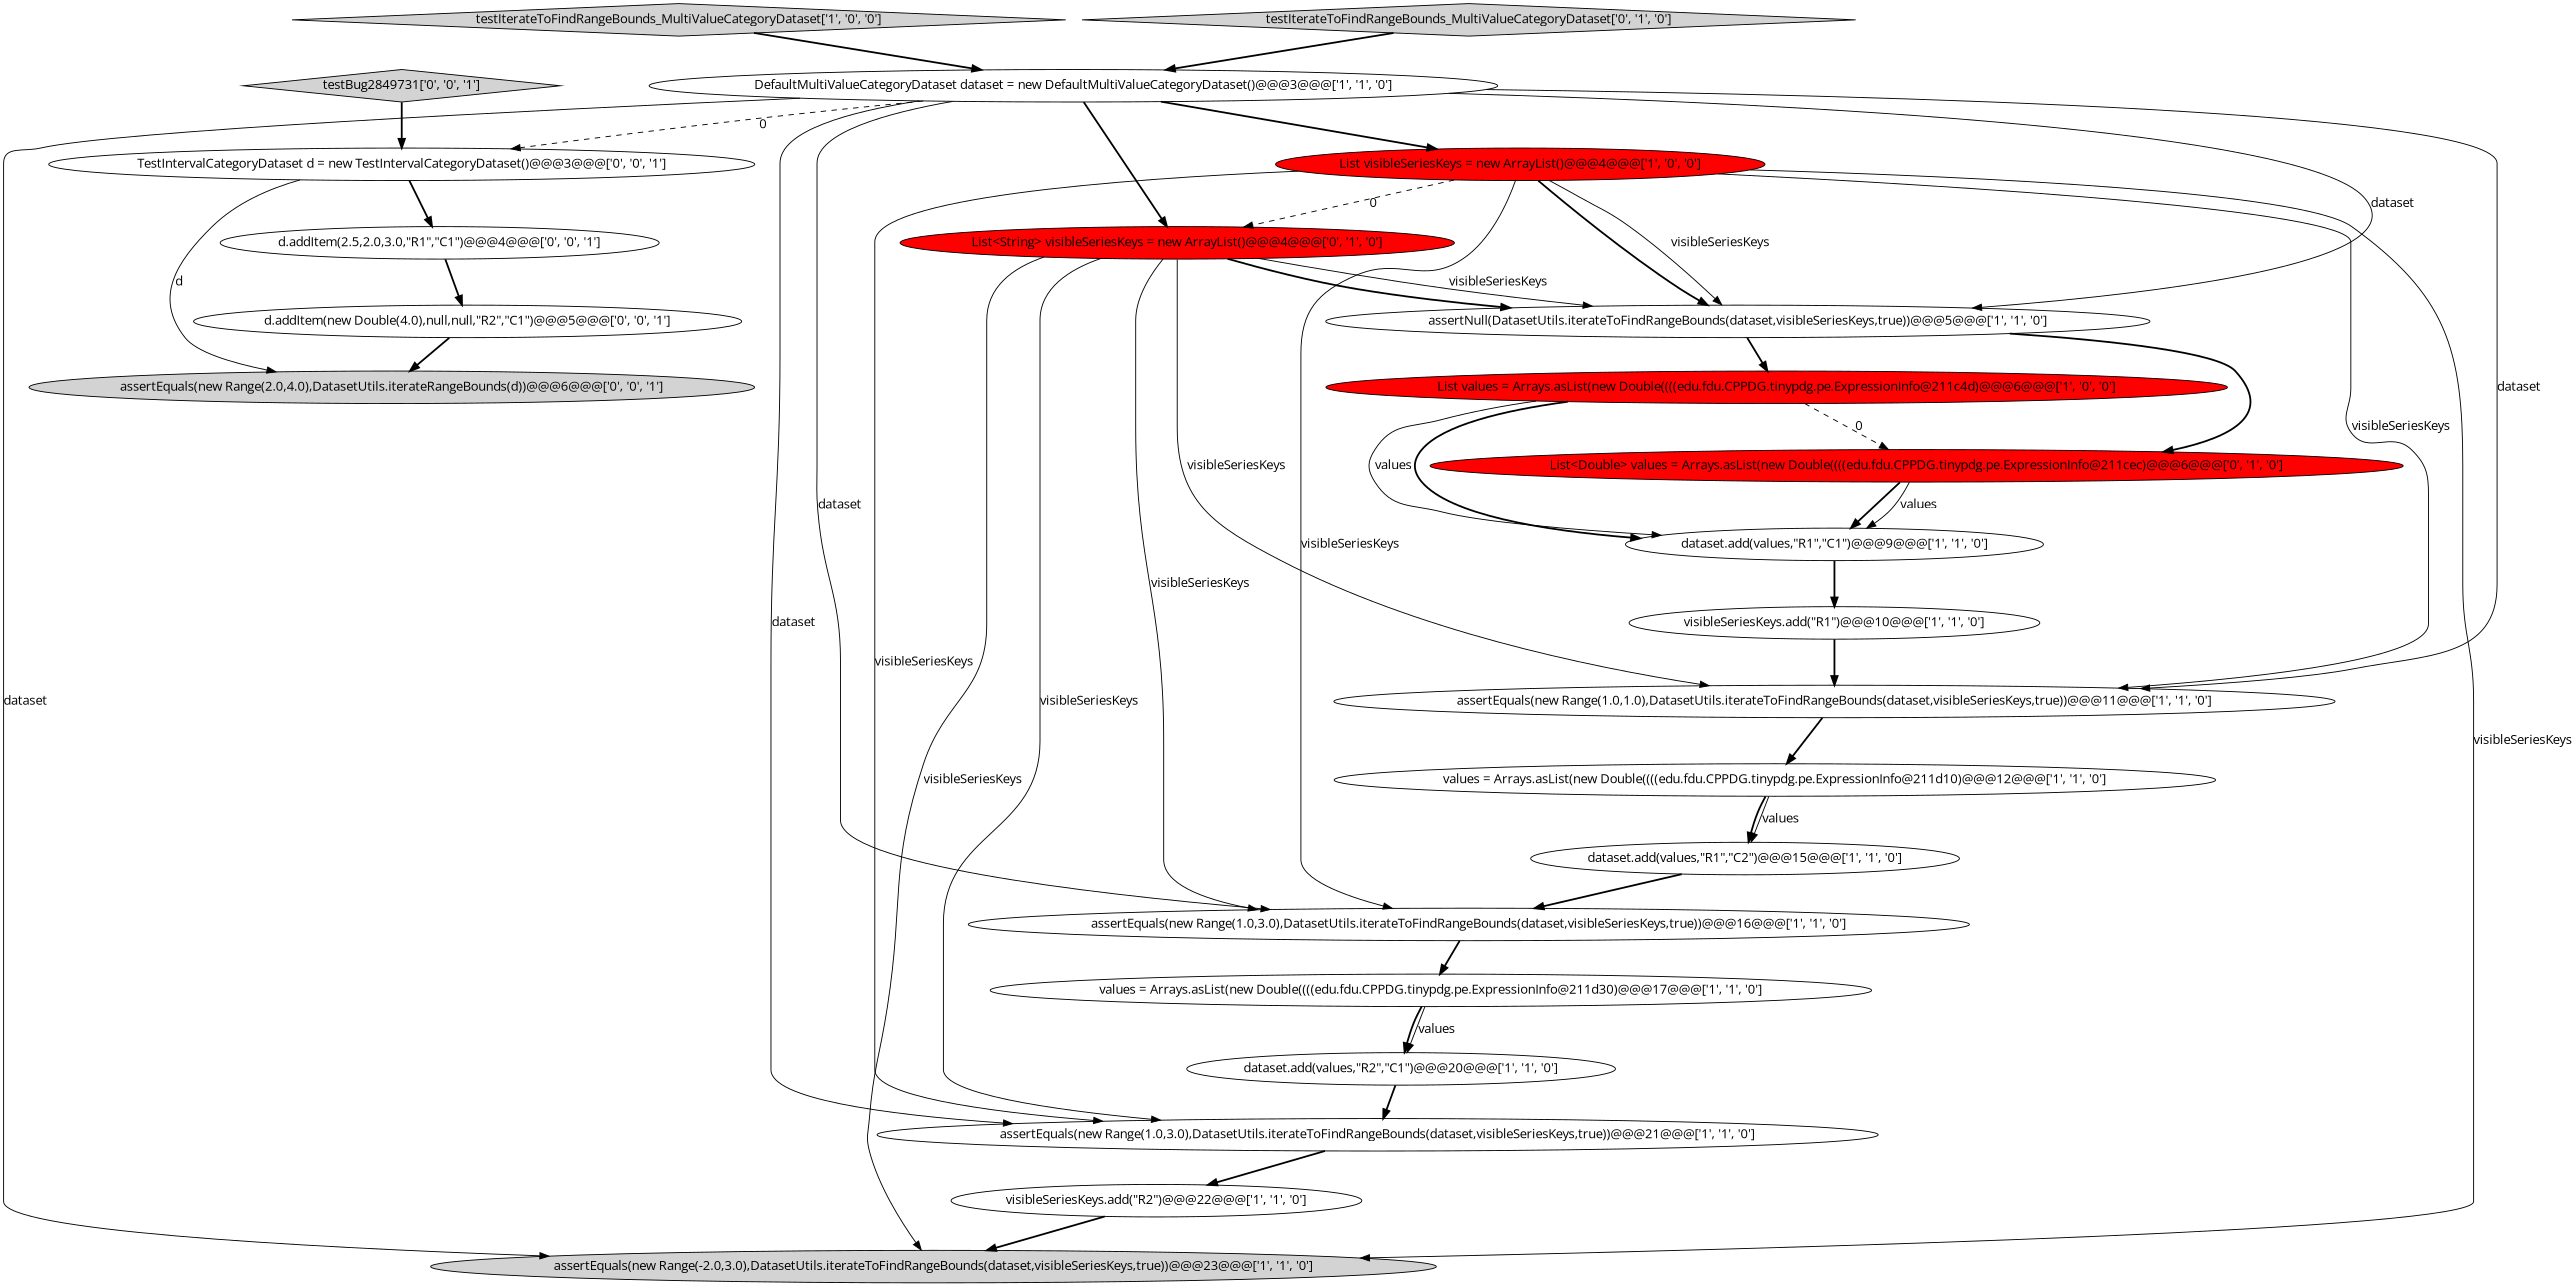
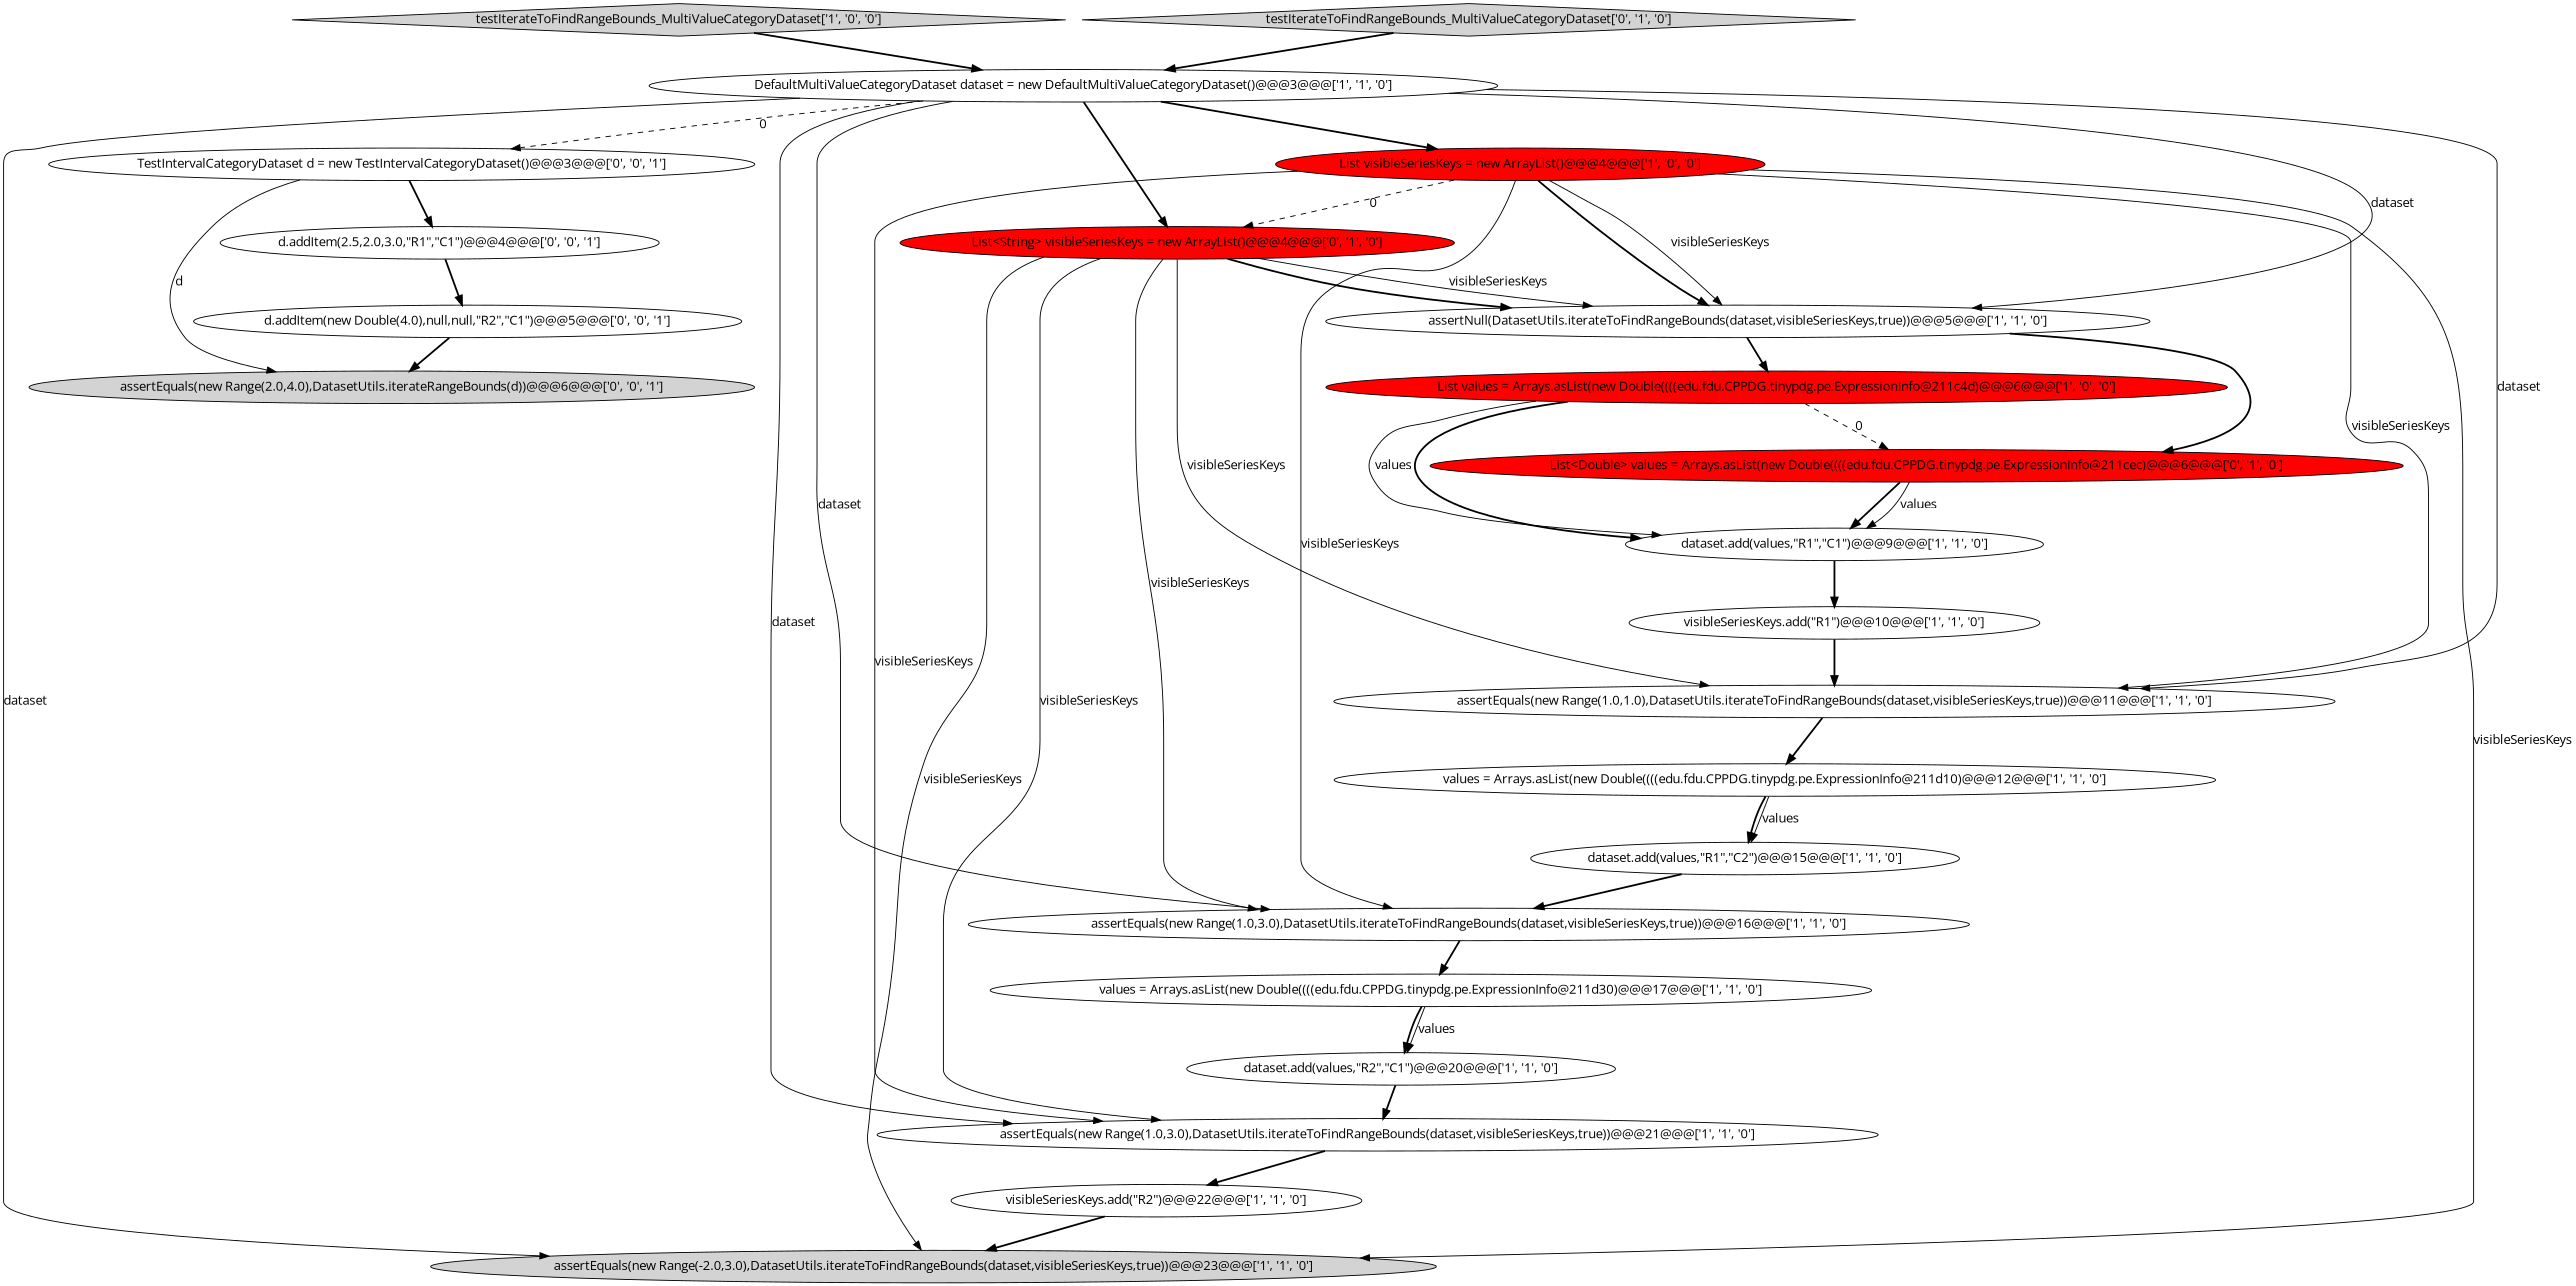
(402, 86) -> none
